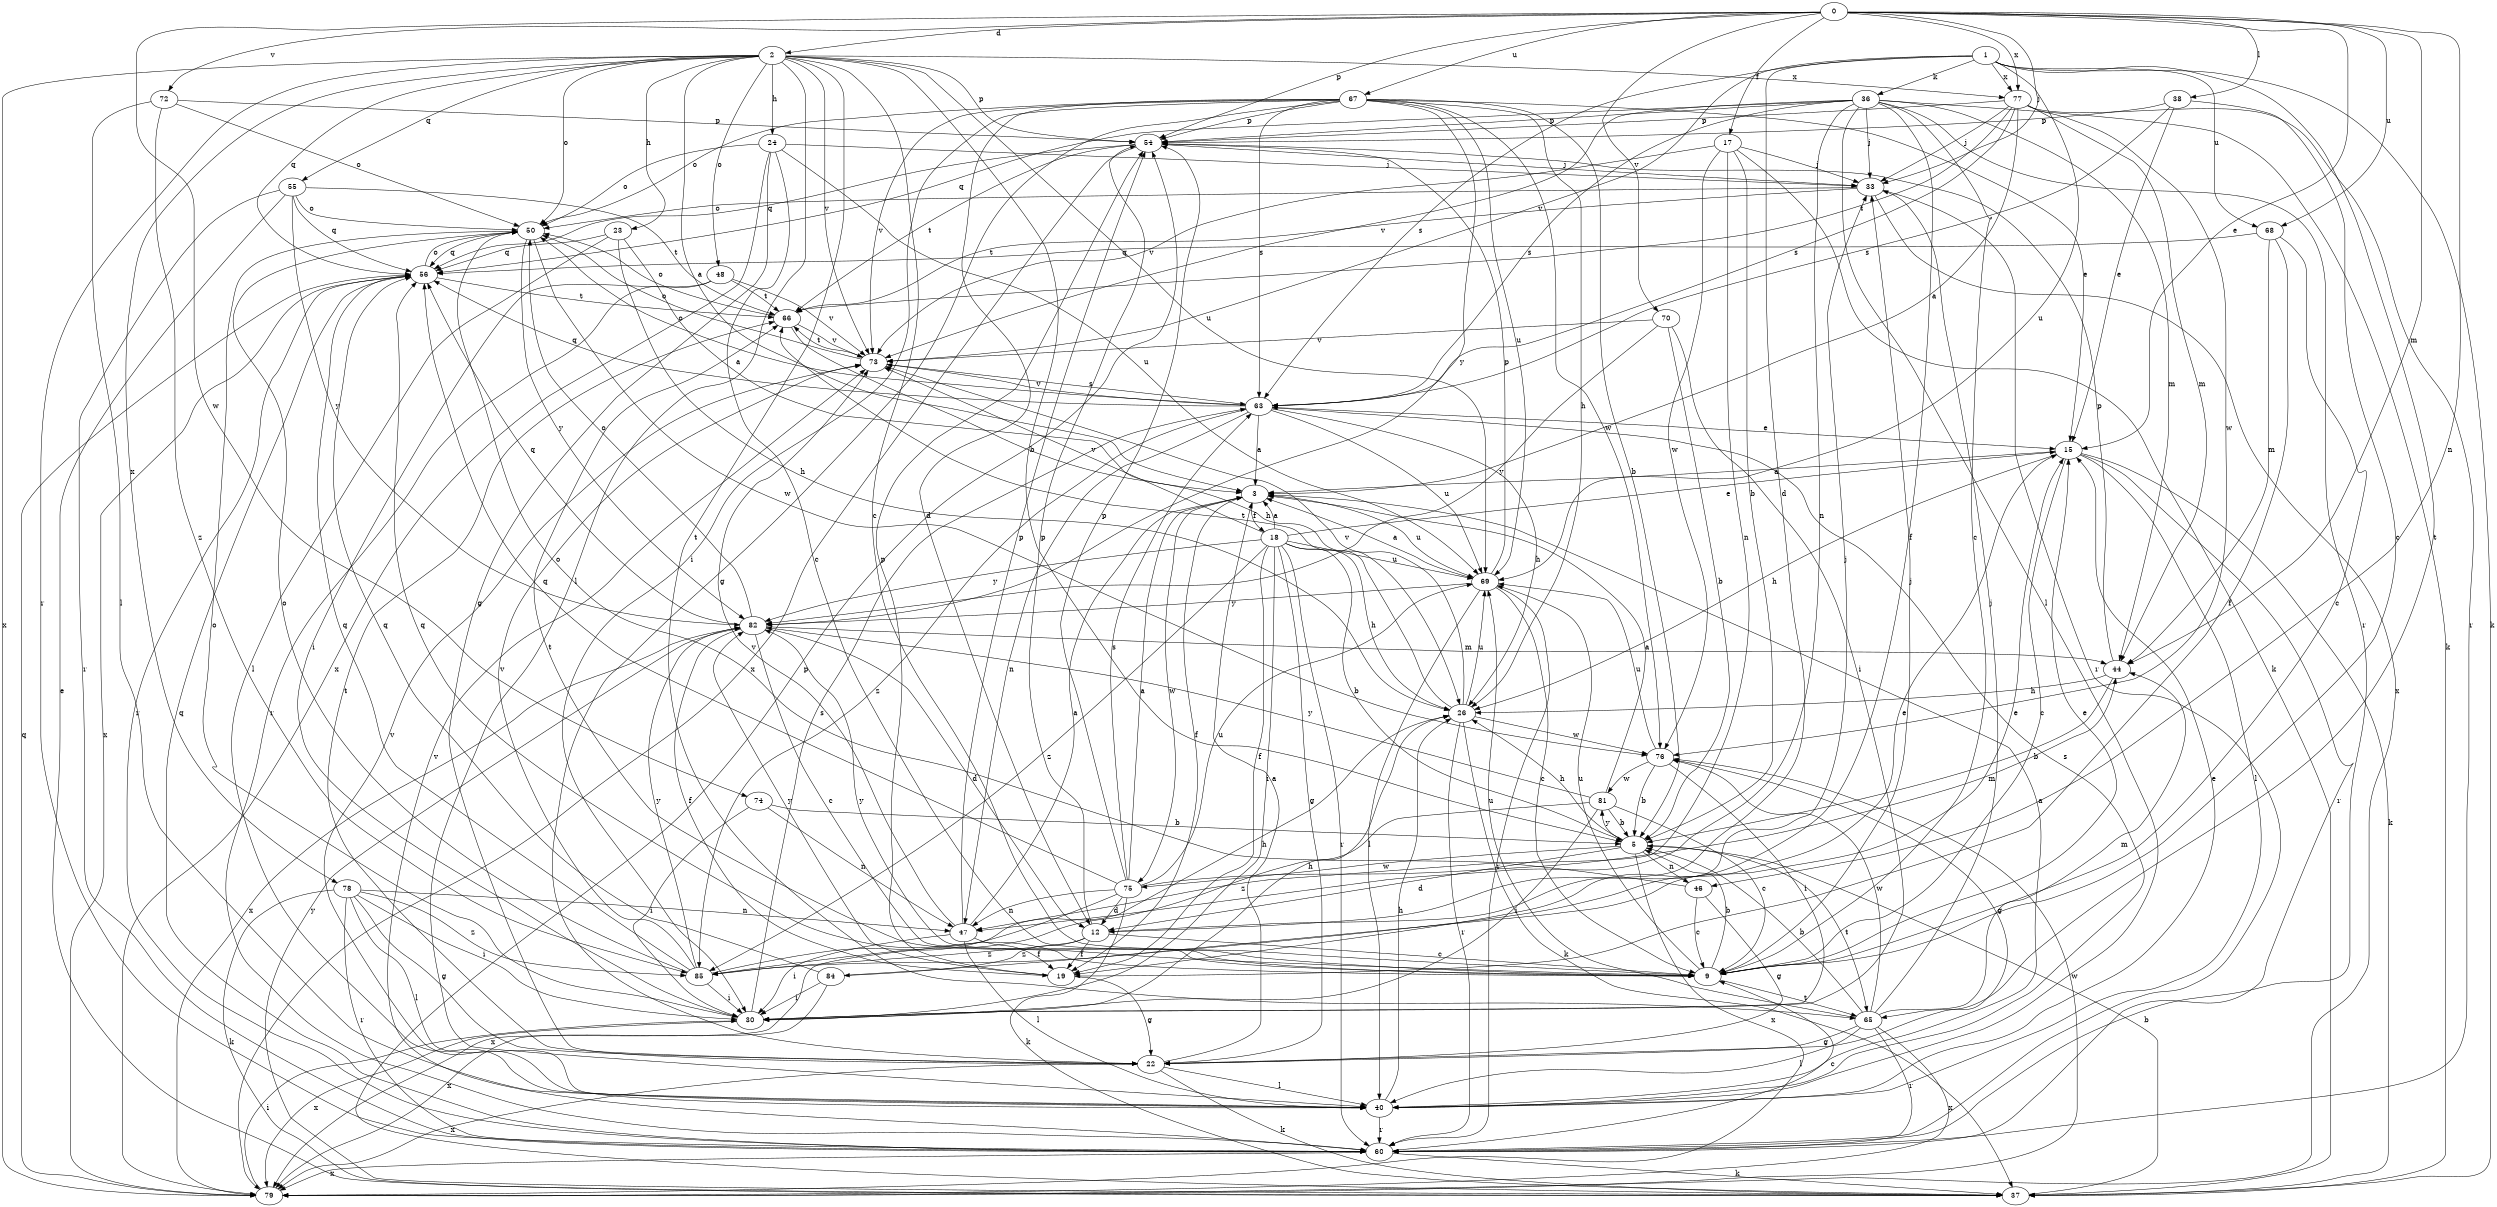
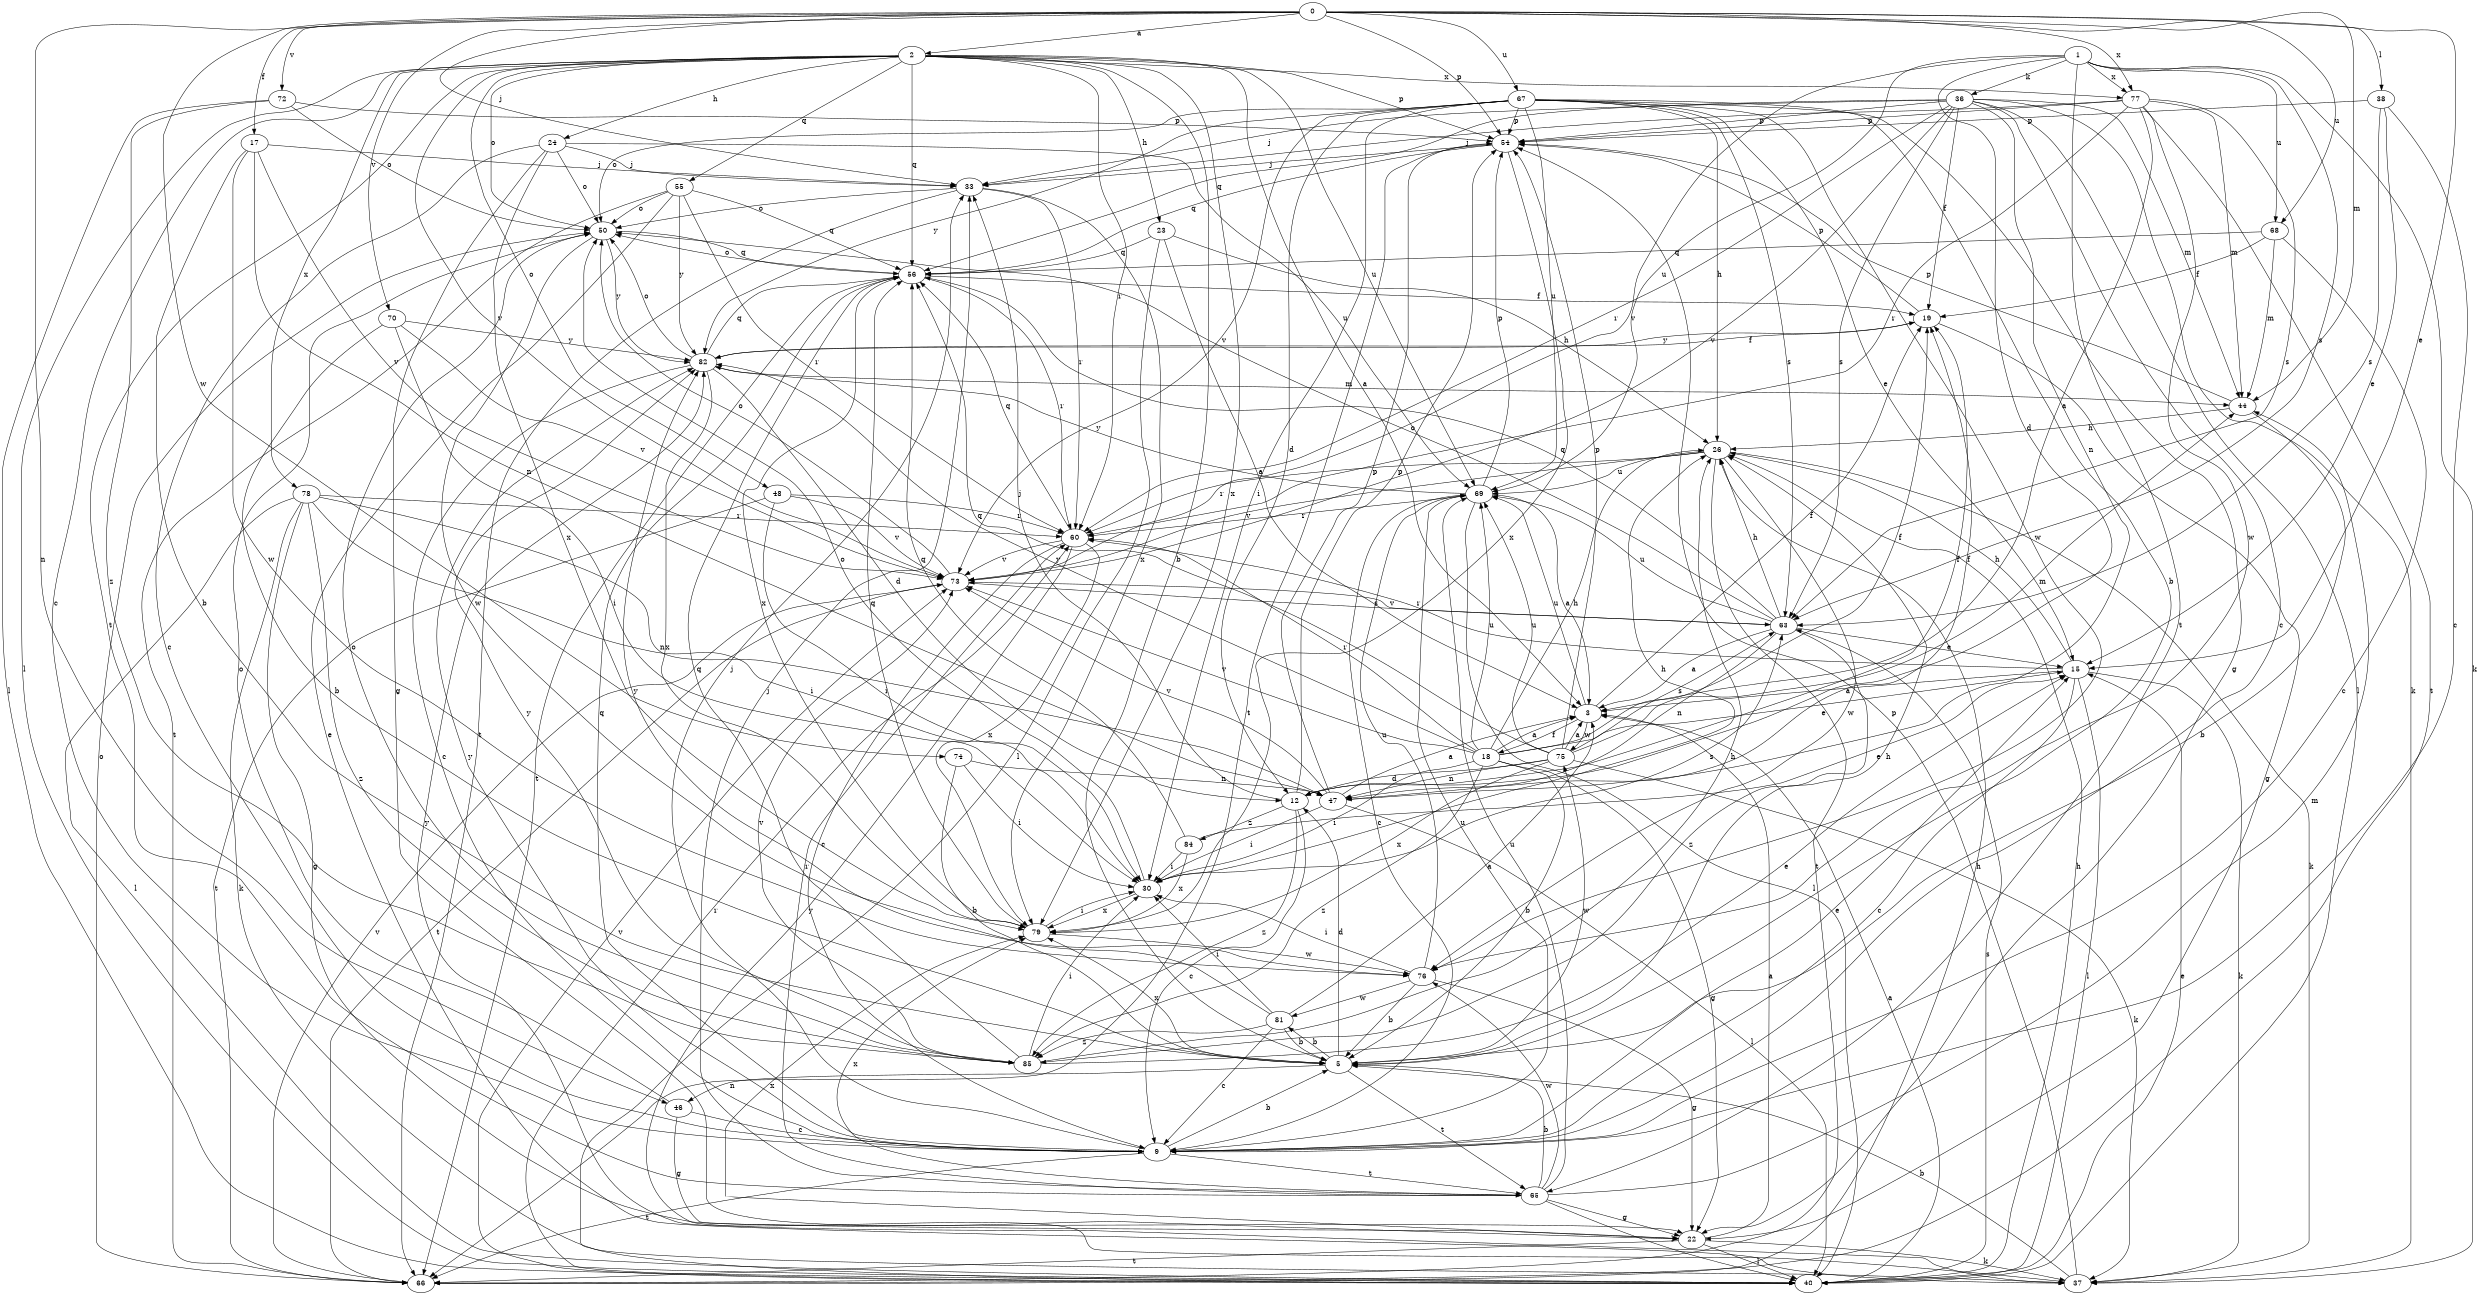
(999, 34) -> (1139, 34)
none -> (1418, 296)
(2267, 670) -> none
(1608, 823) -> (1315, 1042)
(1738, 1174) -> (811, 911)
